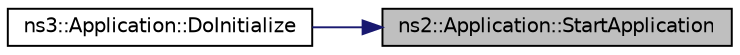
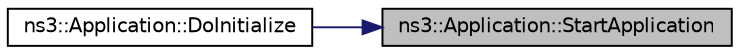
(557, 27) -> (557, 27)
